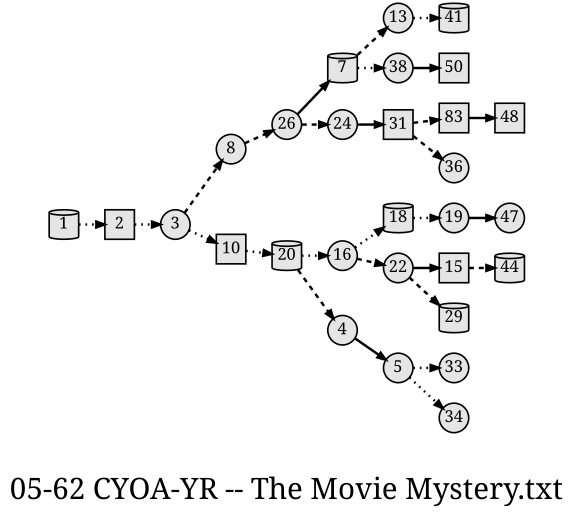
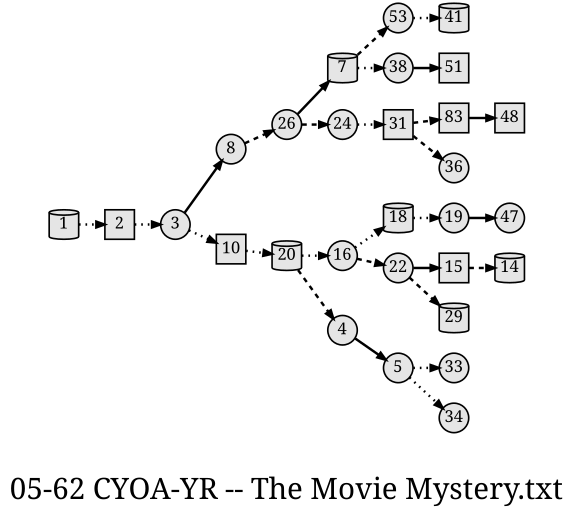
(398, 18) -> (398, 18)
(454, 68) -> (454, 68)
(366, 125) -> (366, 125)
(201, 190) -> (201, 190)
(510, 268) -> (510, 268)
